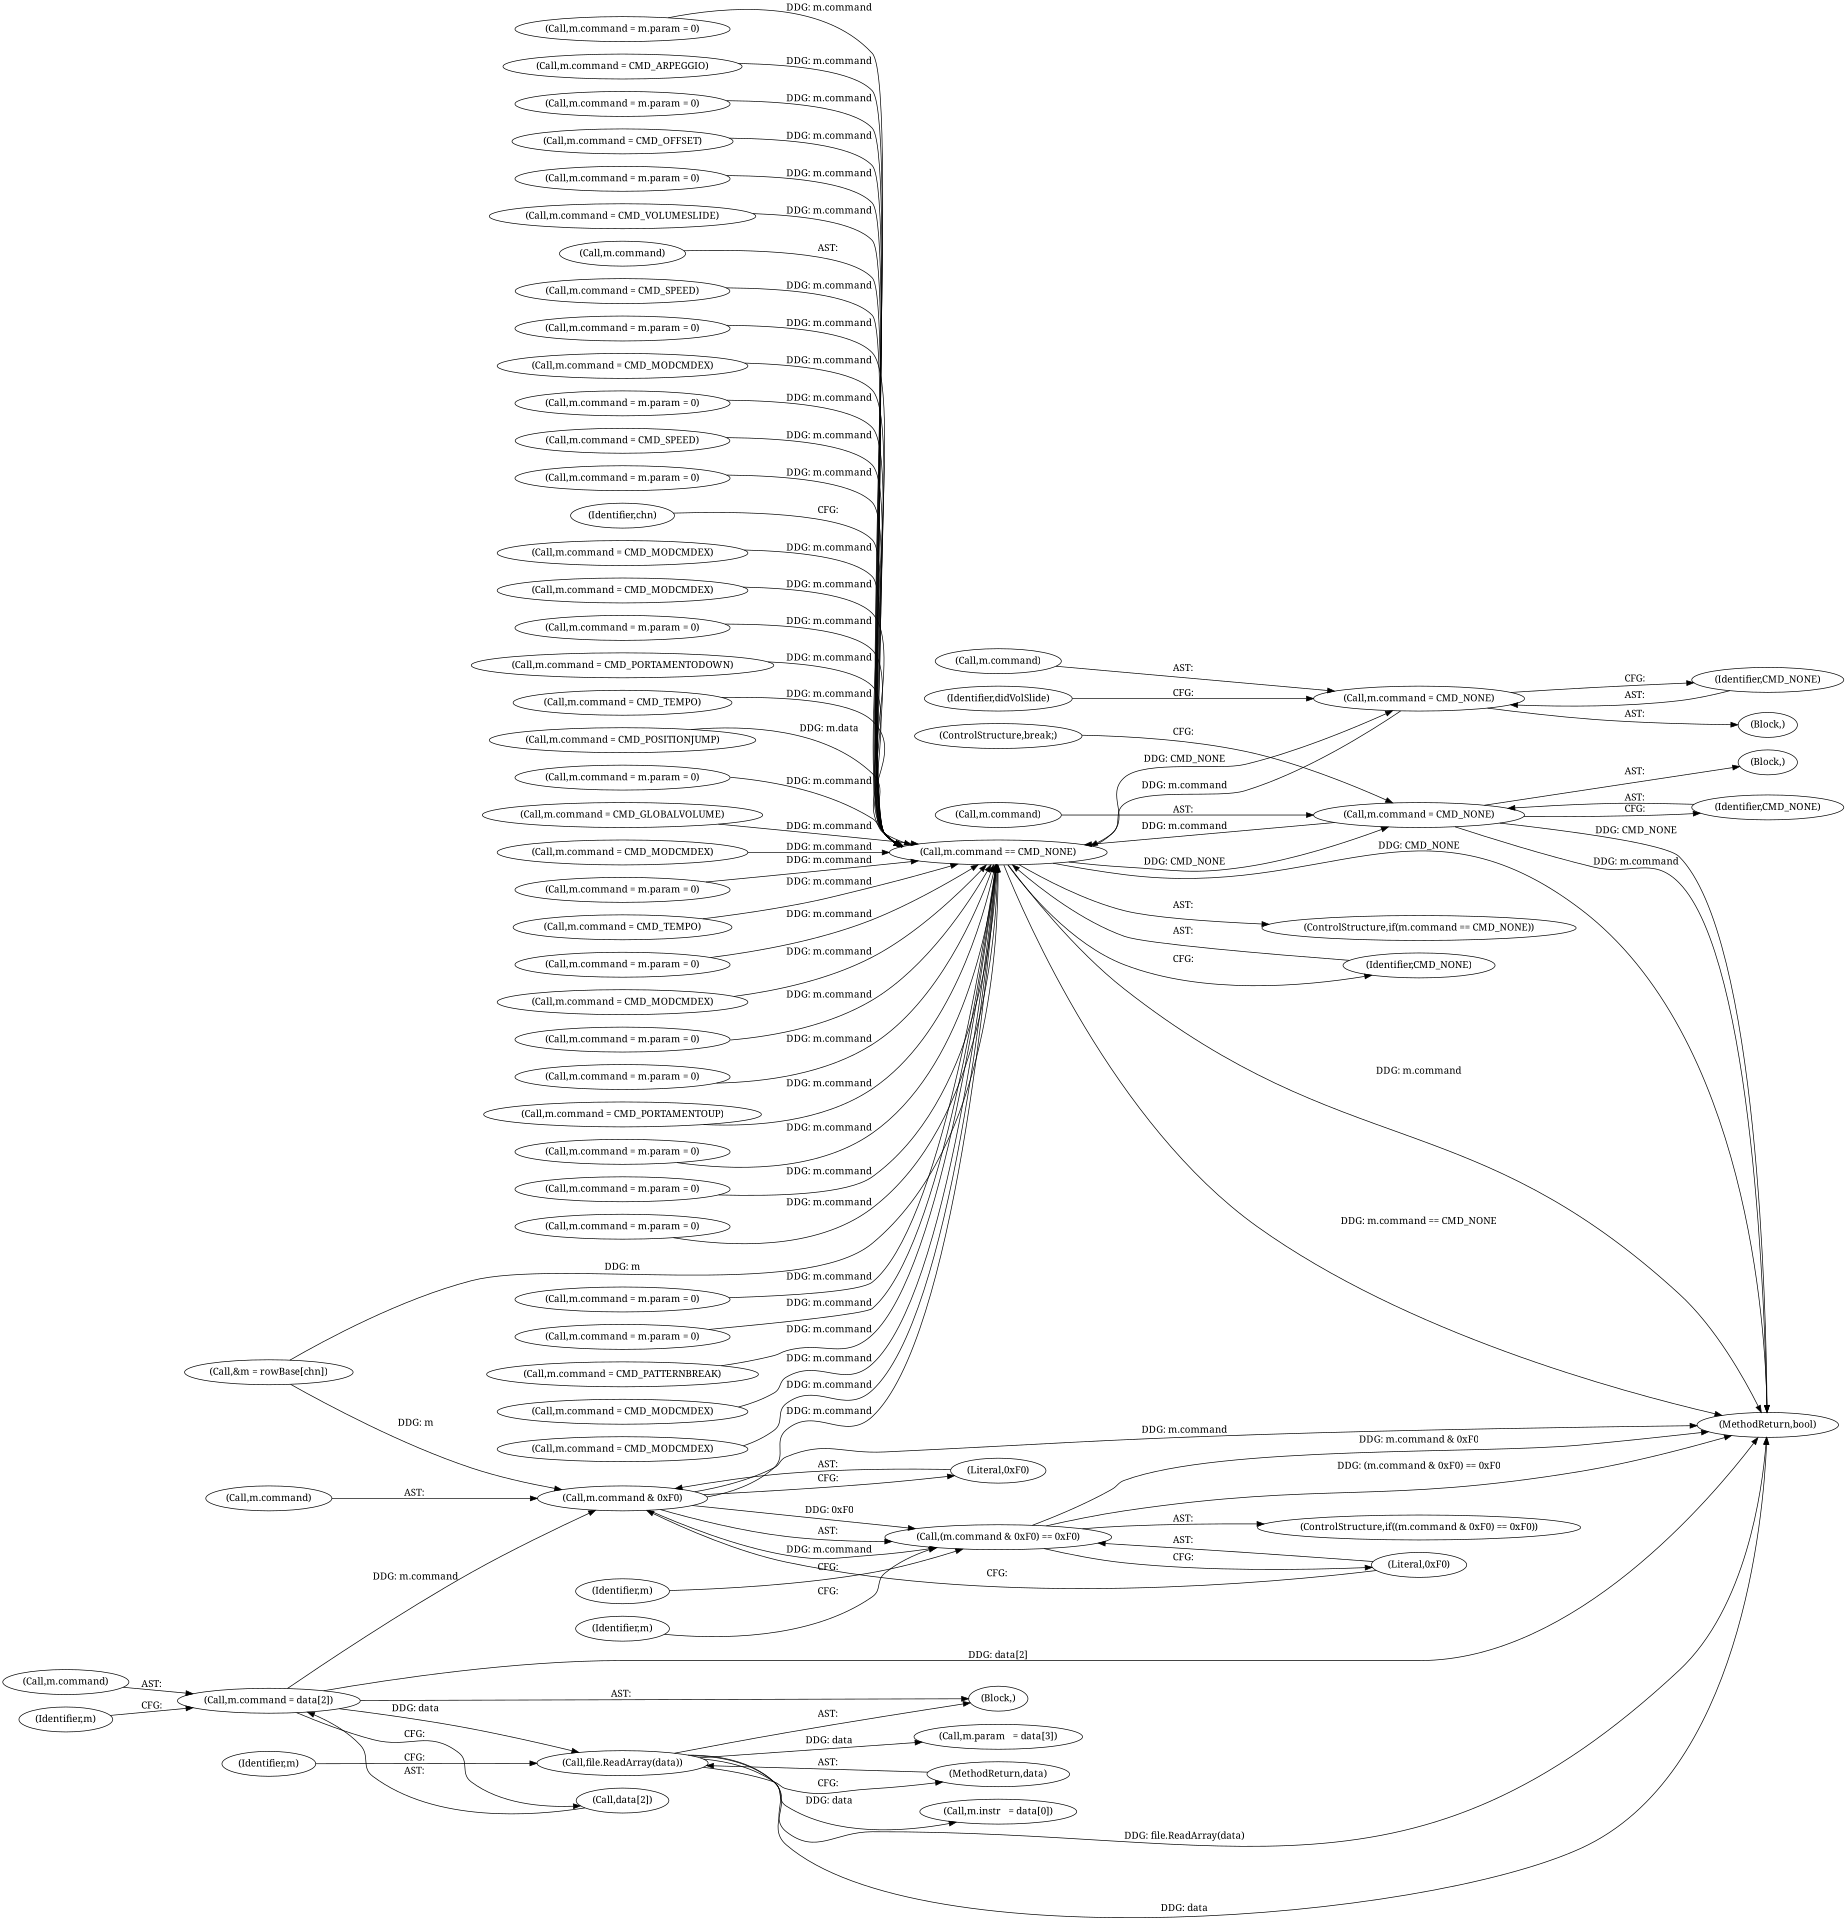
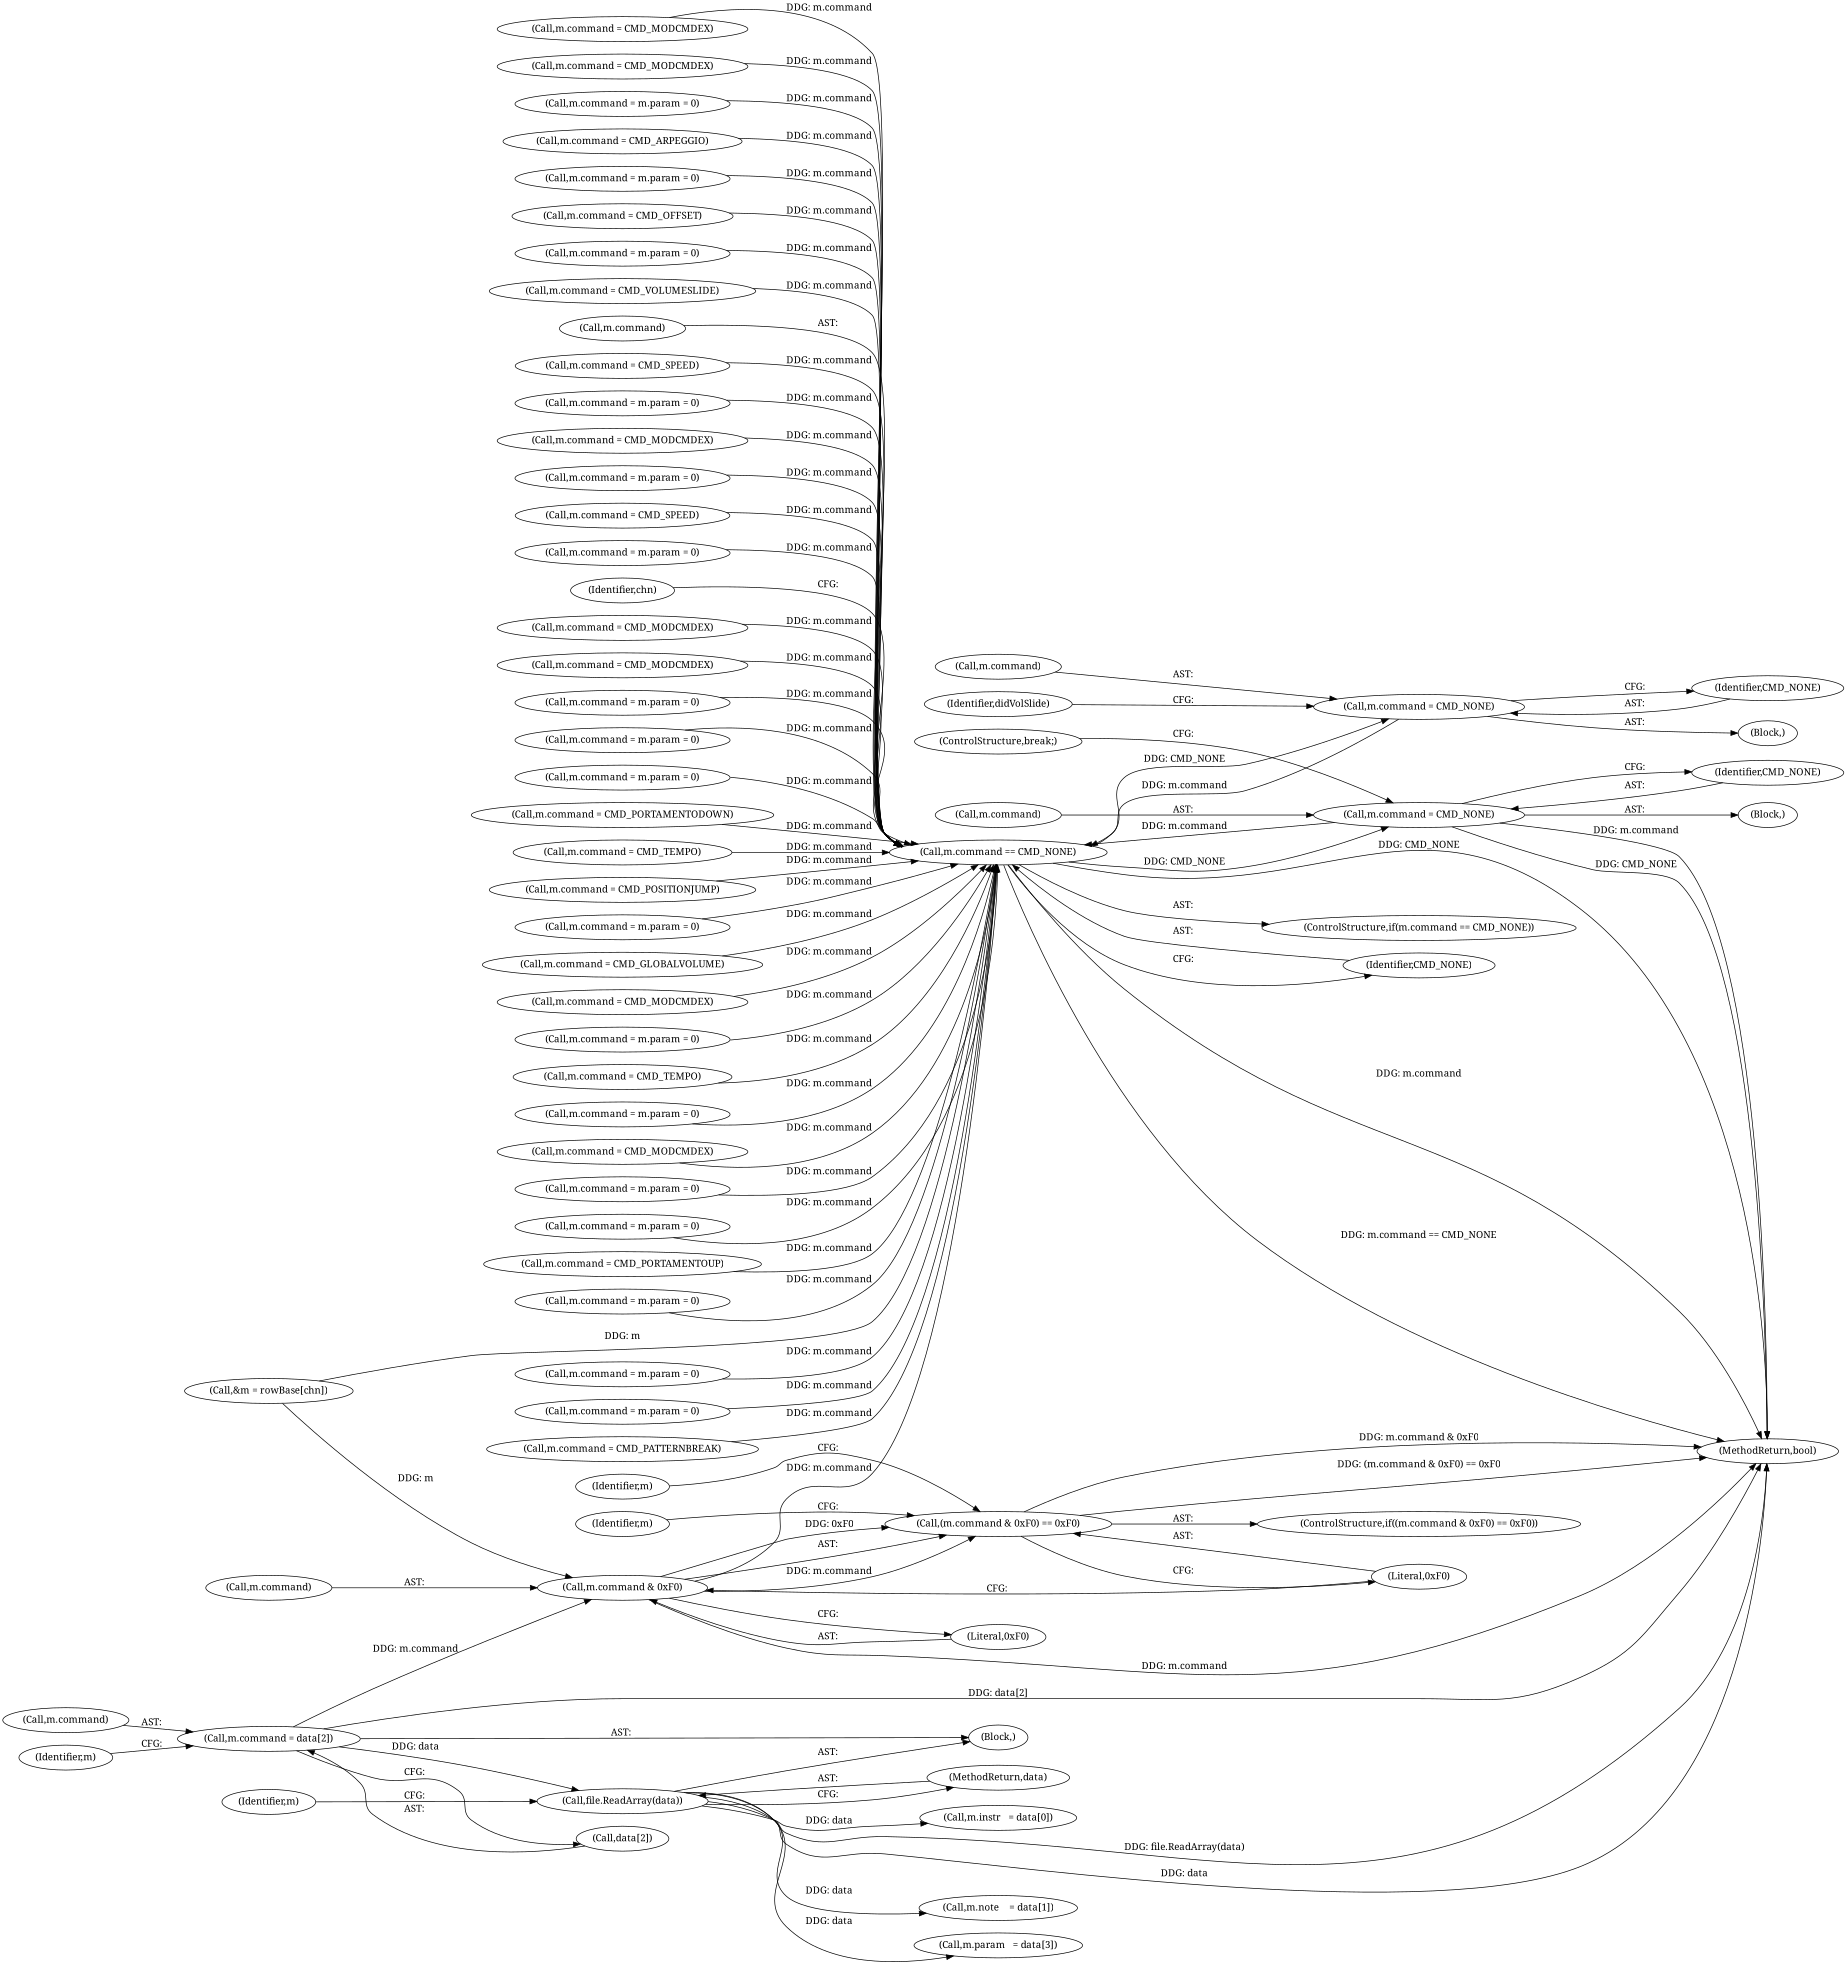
(829, 729) -> (829, 860)
none -> (998, 1908)
